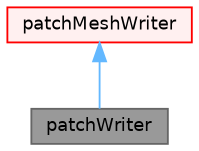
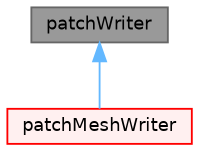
(100, 85) -> (100, 85)
